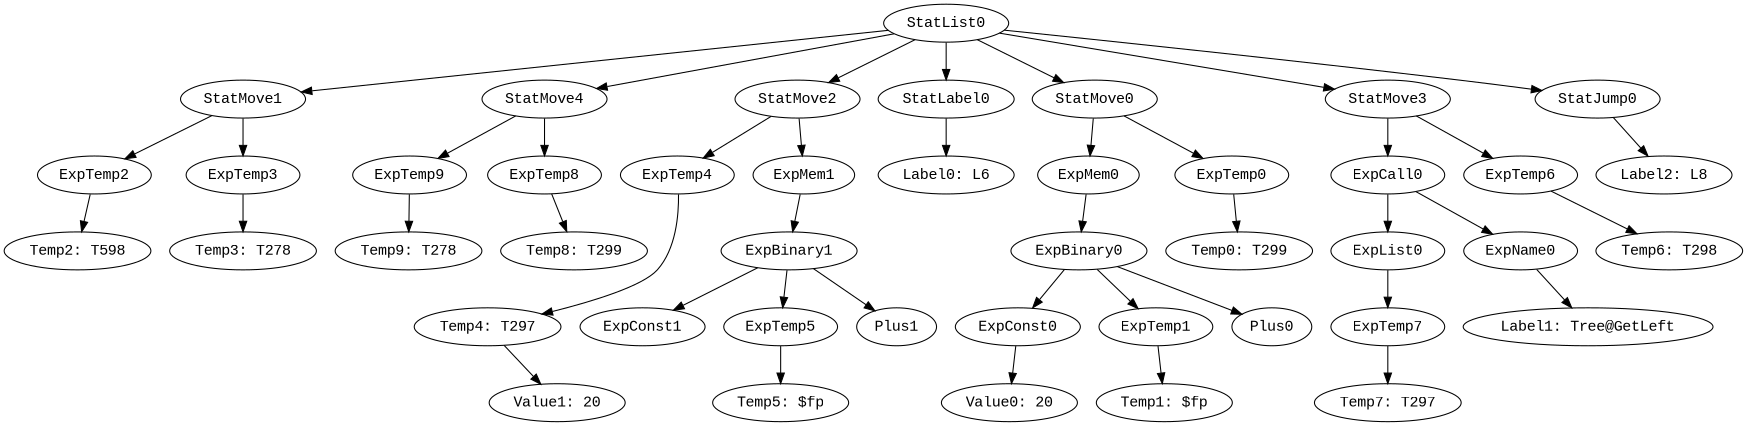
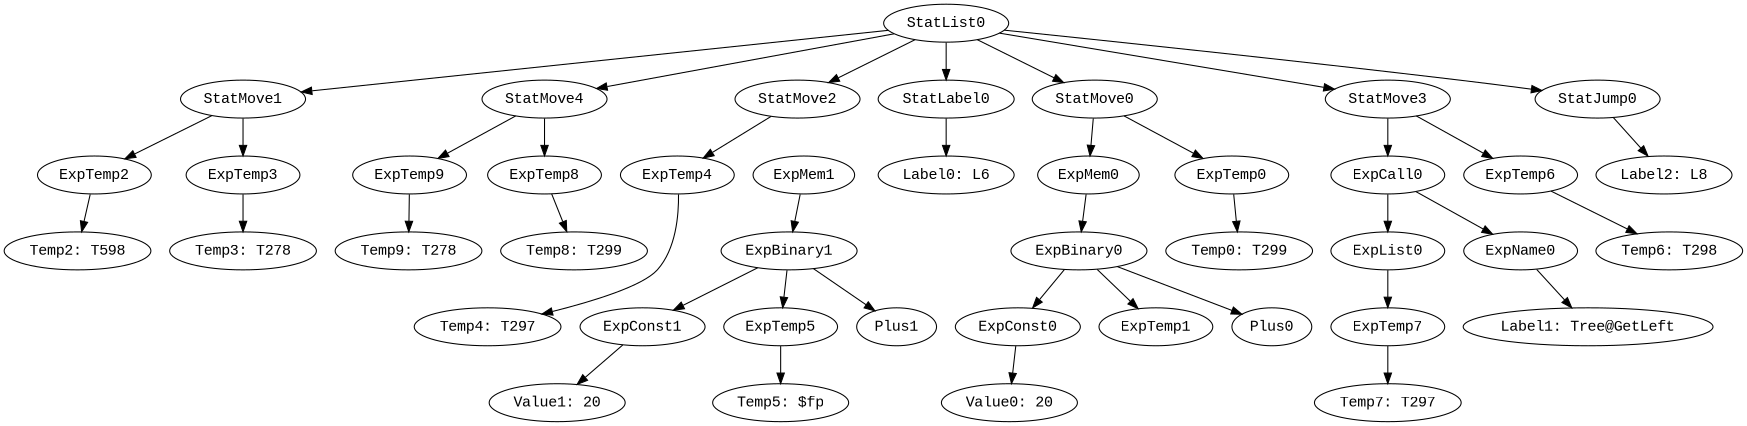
(800, 132) -> none
(519, 361) -> (604, 361)
(1164, 403) -> none
